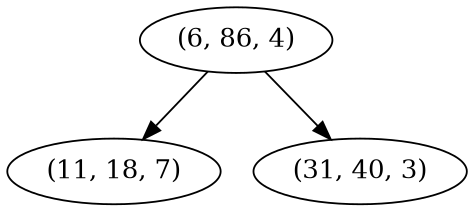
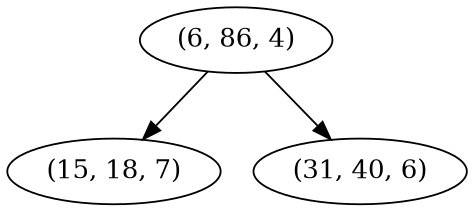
(114, 171) -> (114, 171)
(360, 171) -> (360, 171)
